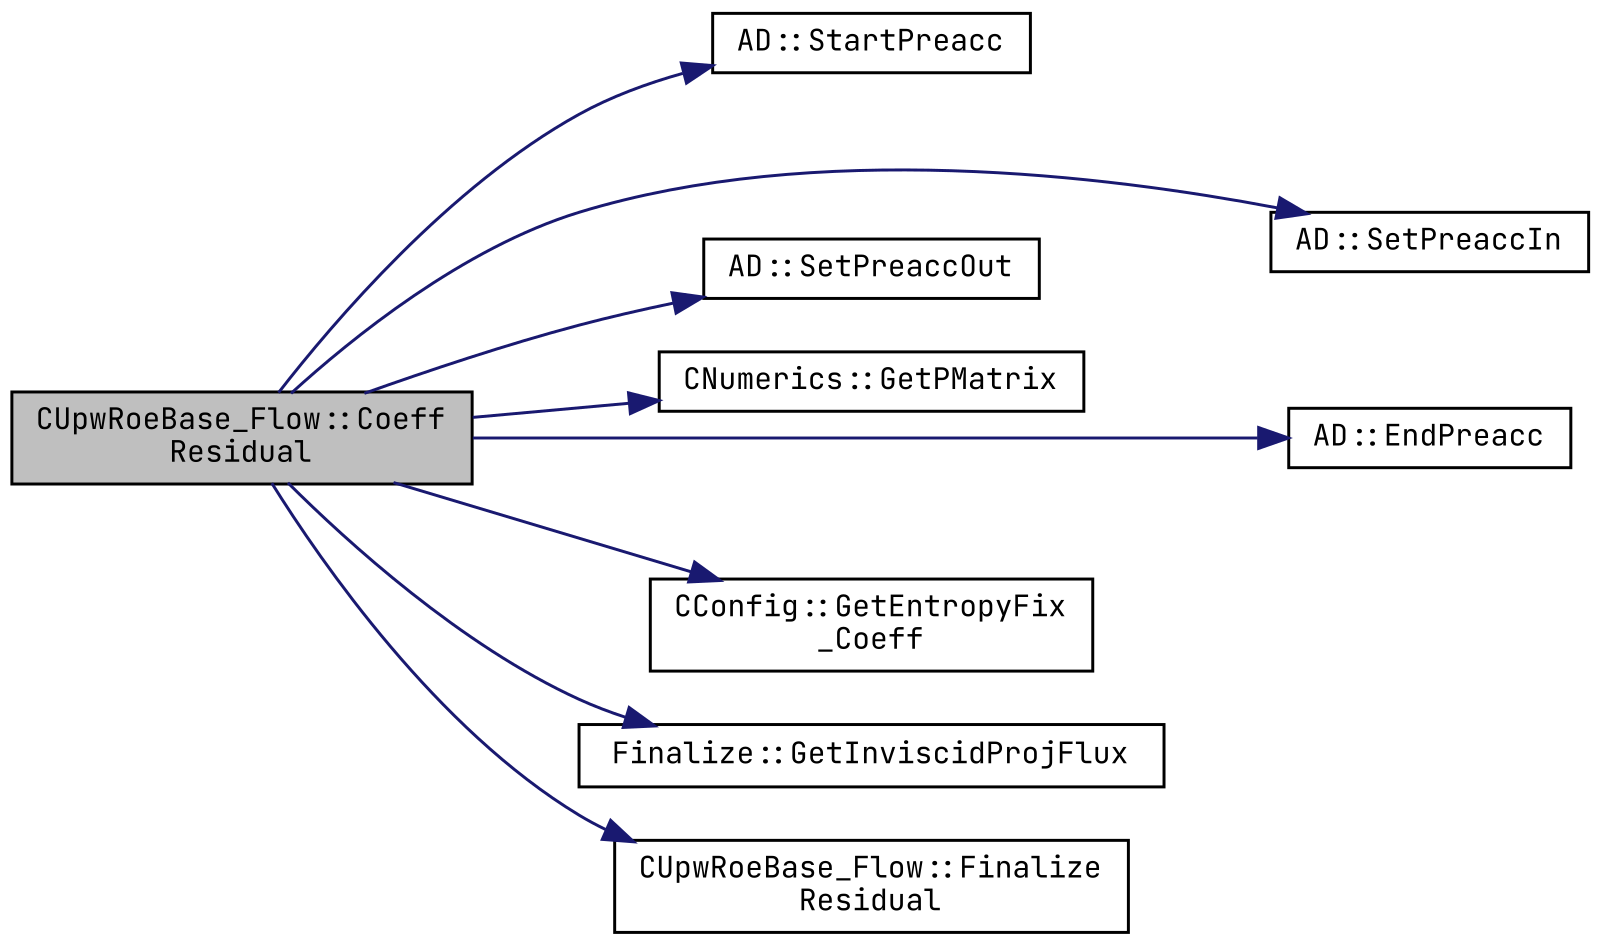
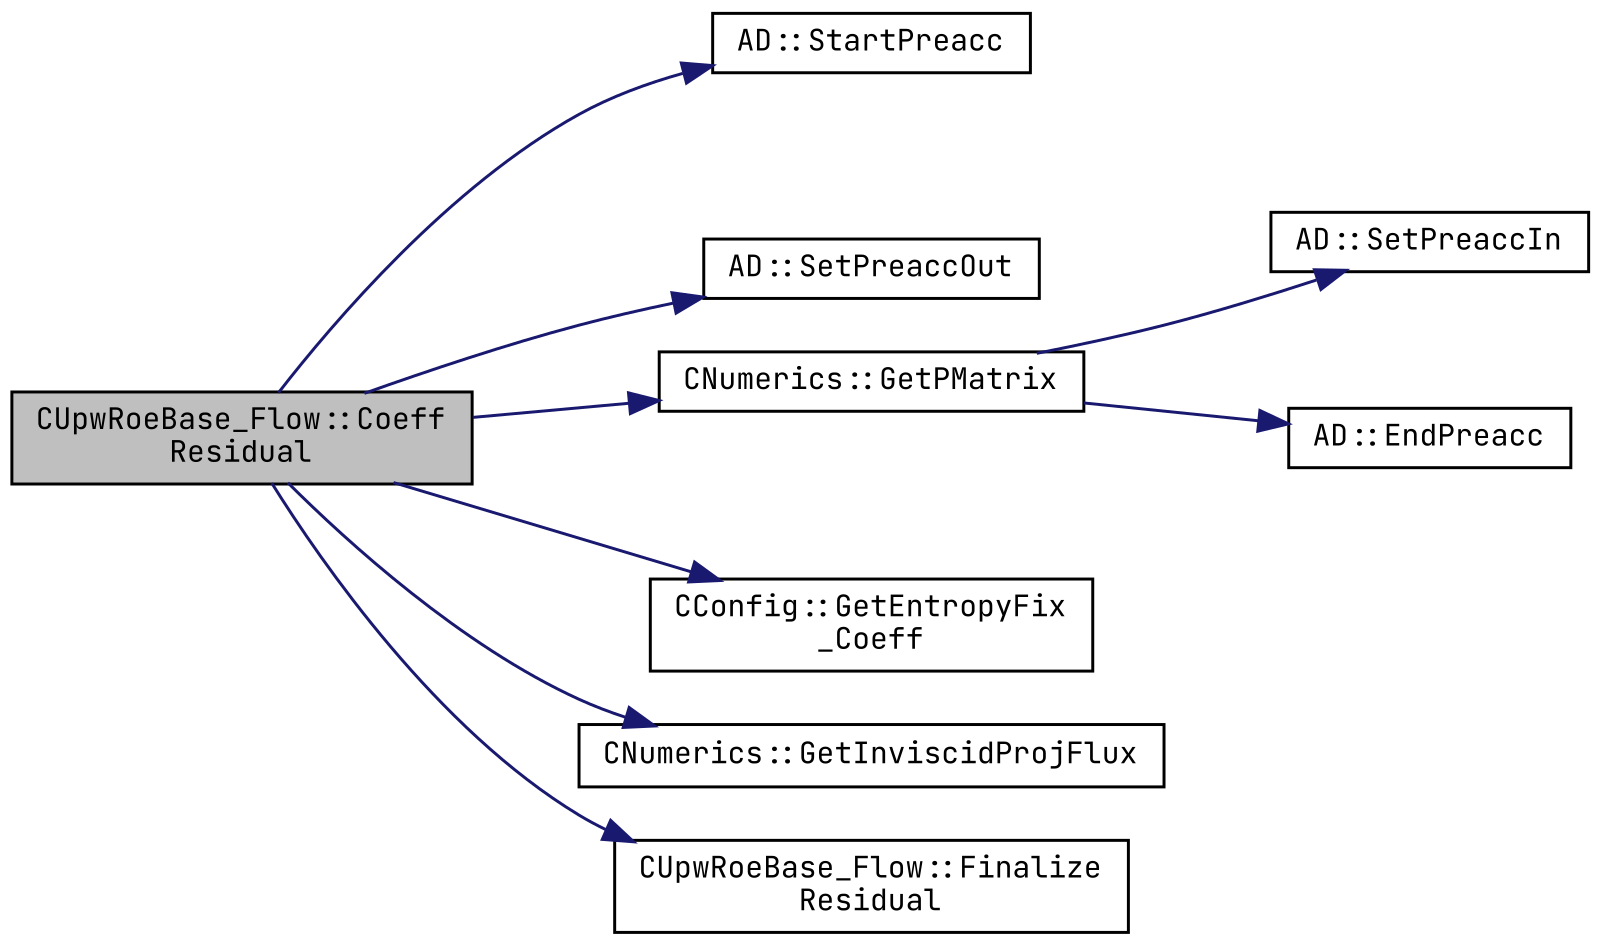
(756, 178) -> (1178, 322)
(865, 438) -> (1171, 412)
(872, 756) -> (872, 756)
